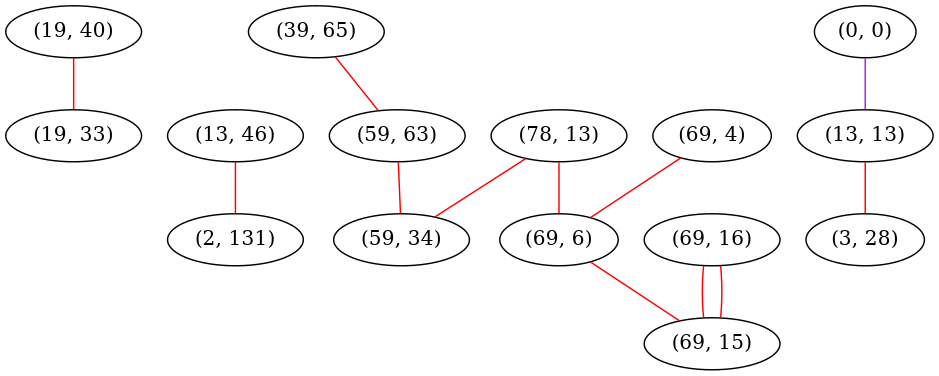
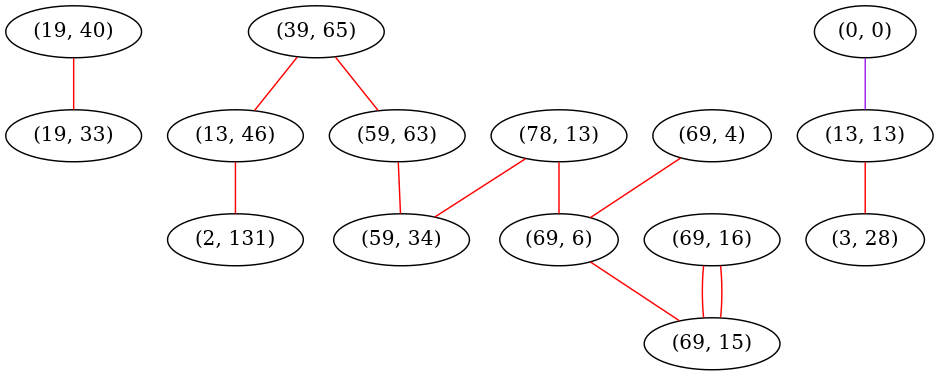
none -> (276, 84)
